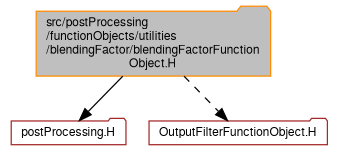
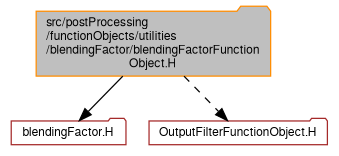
(69, 133) -> (69, 133)
